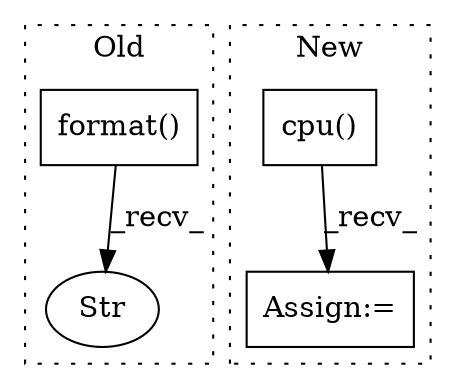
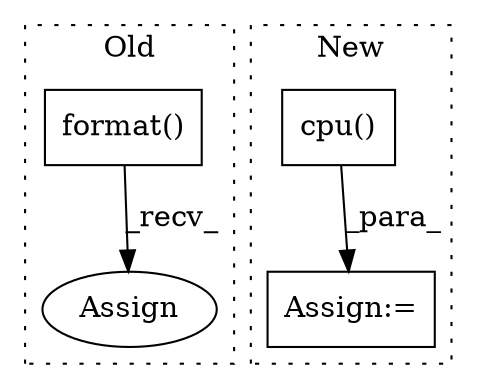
(371, 218) -> (393, 218)
(102, 309) -> (130, 309)
